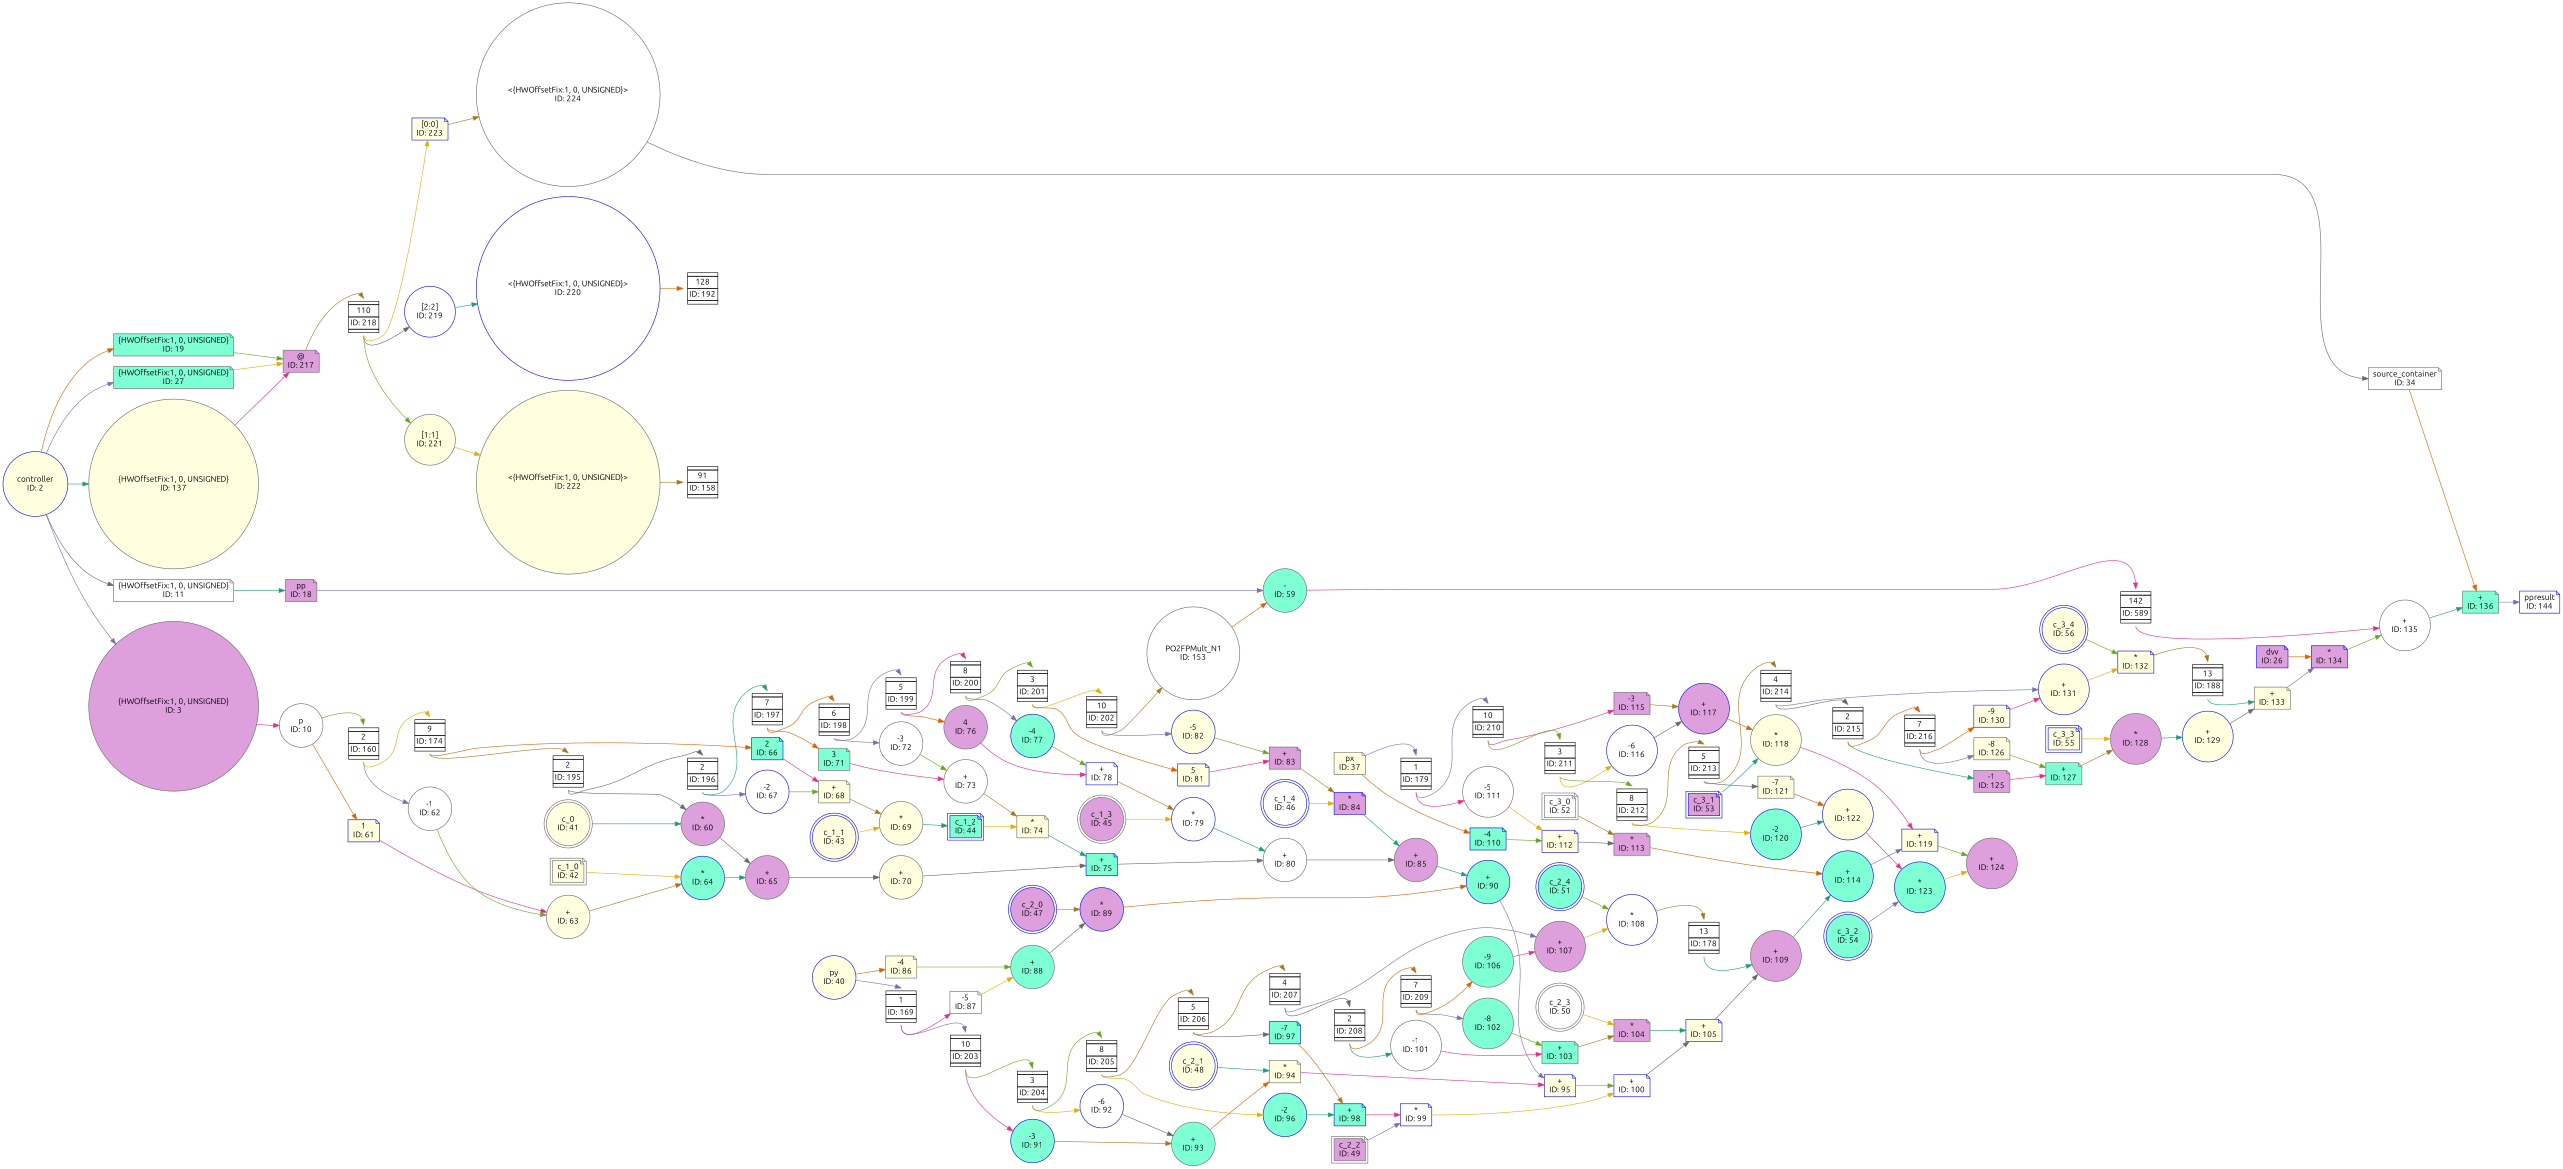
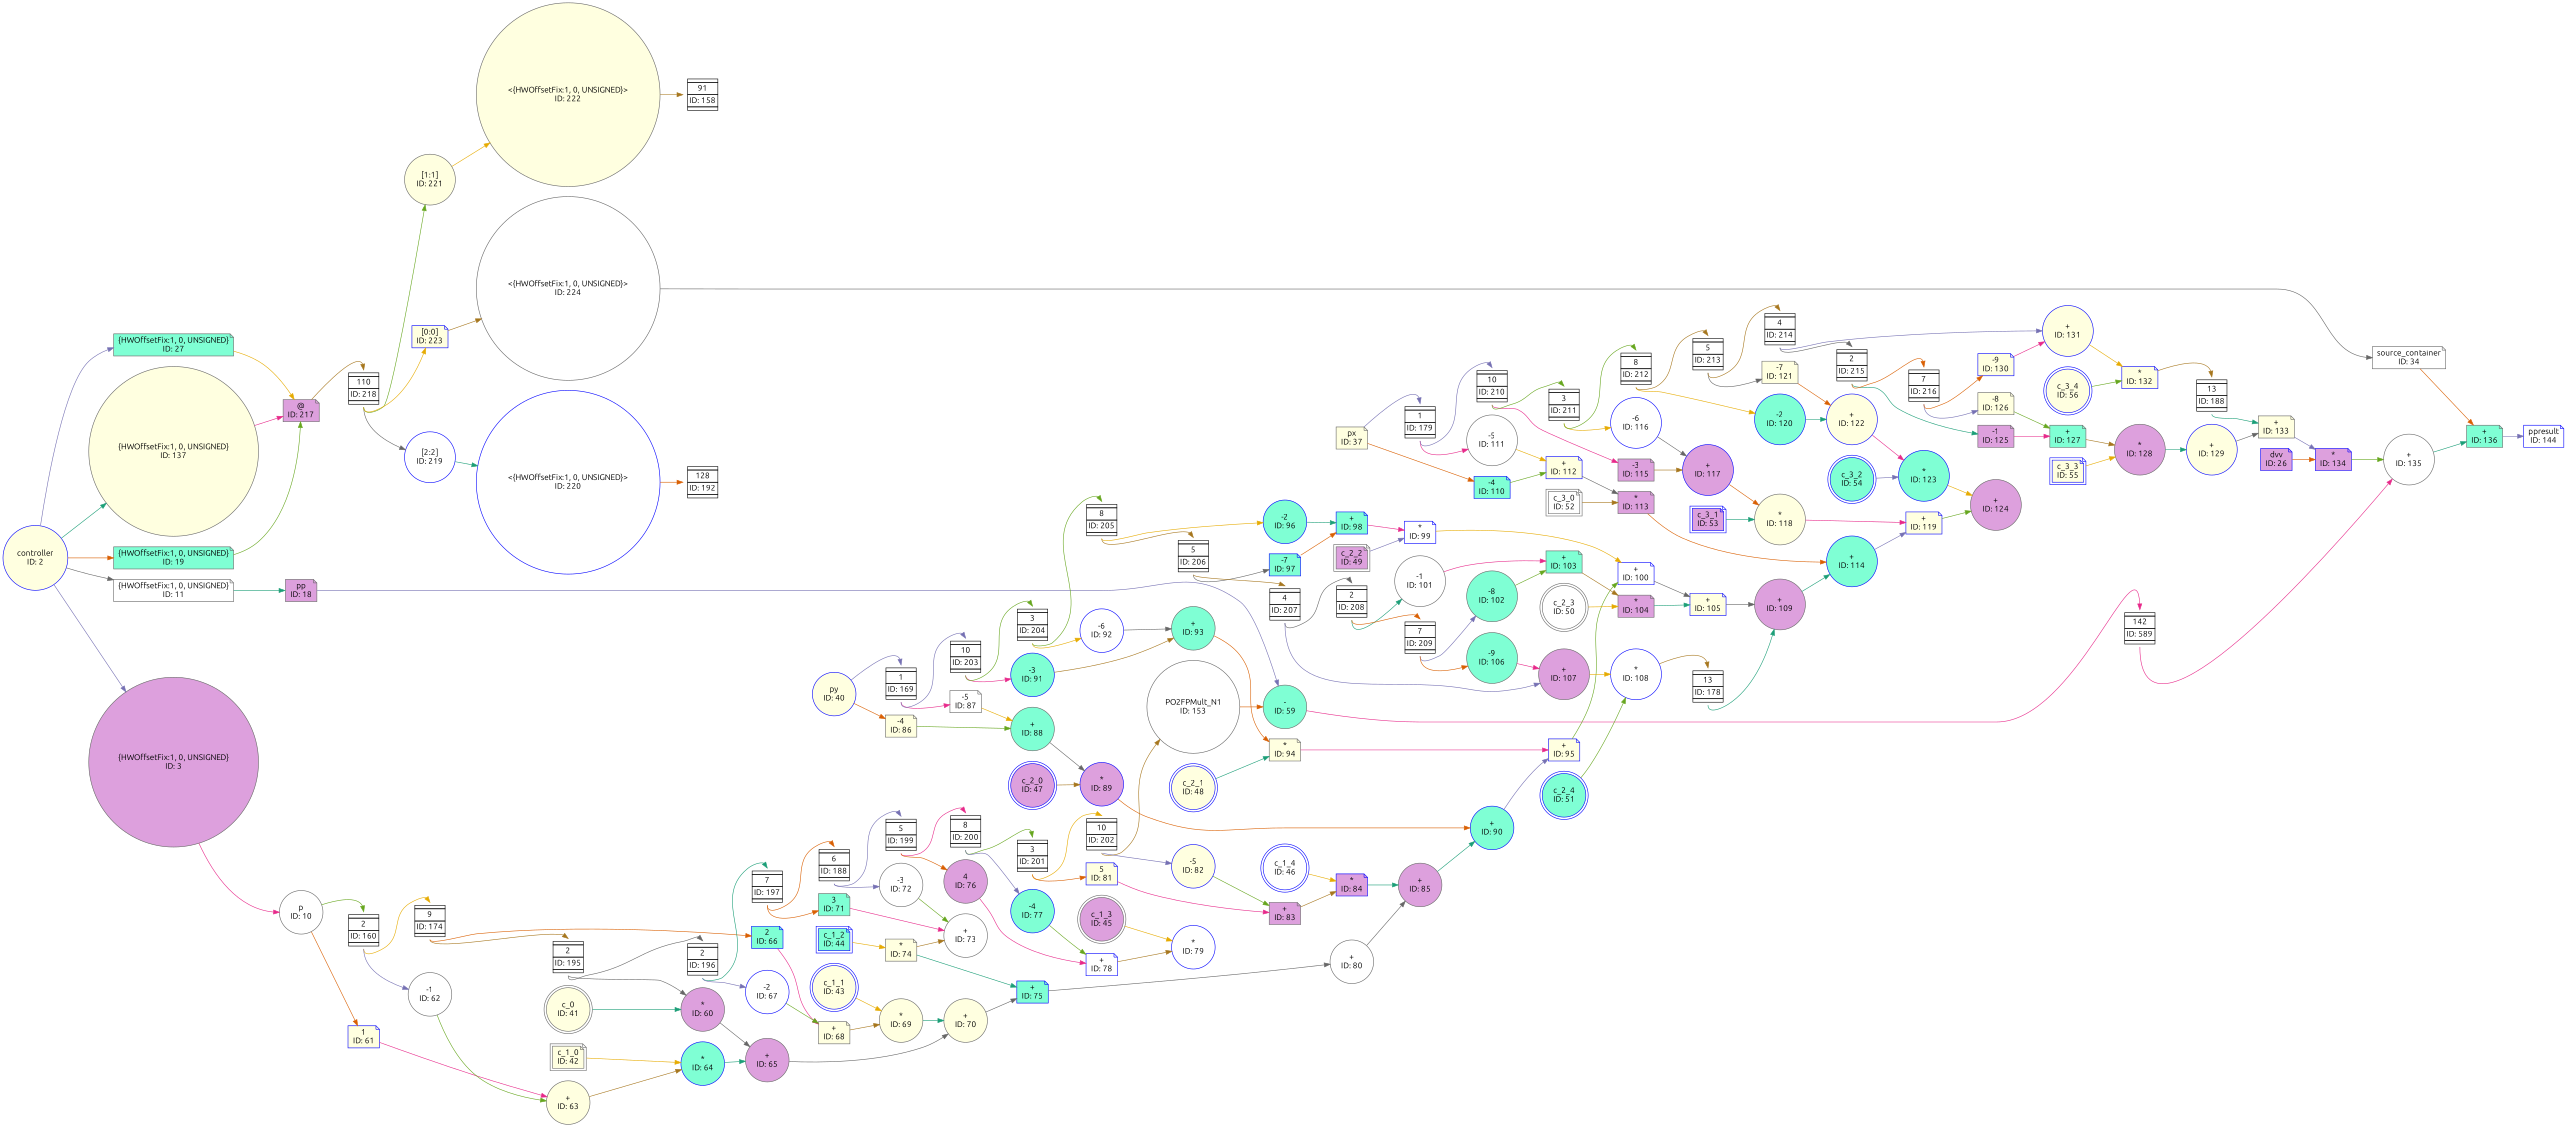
(834, 726) -> (834, 871)
(998, 803) -> (928, 944)
(932, 825) -> (930, 1021)
(1237, 838) -> none
